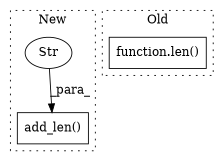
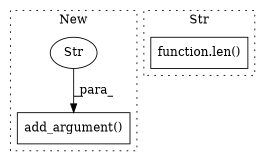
(158, 20) -> (199, 20)
(53, 128) -> (74, 128)
